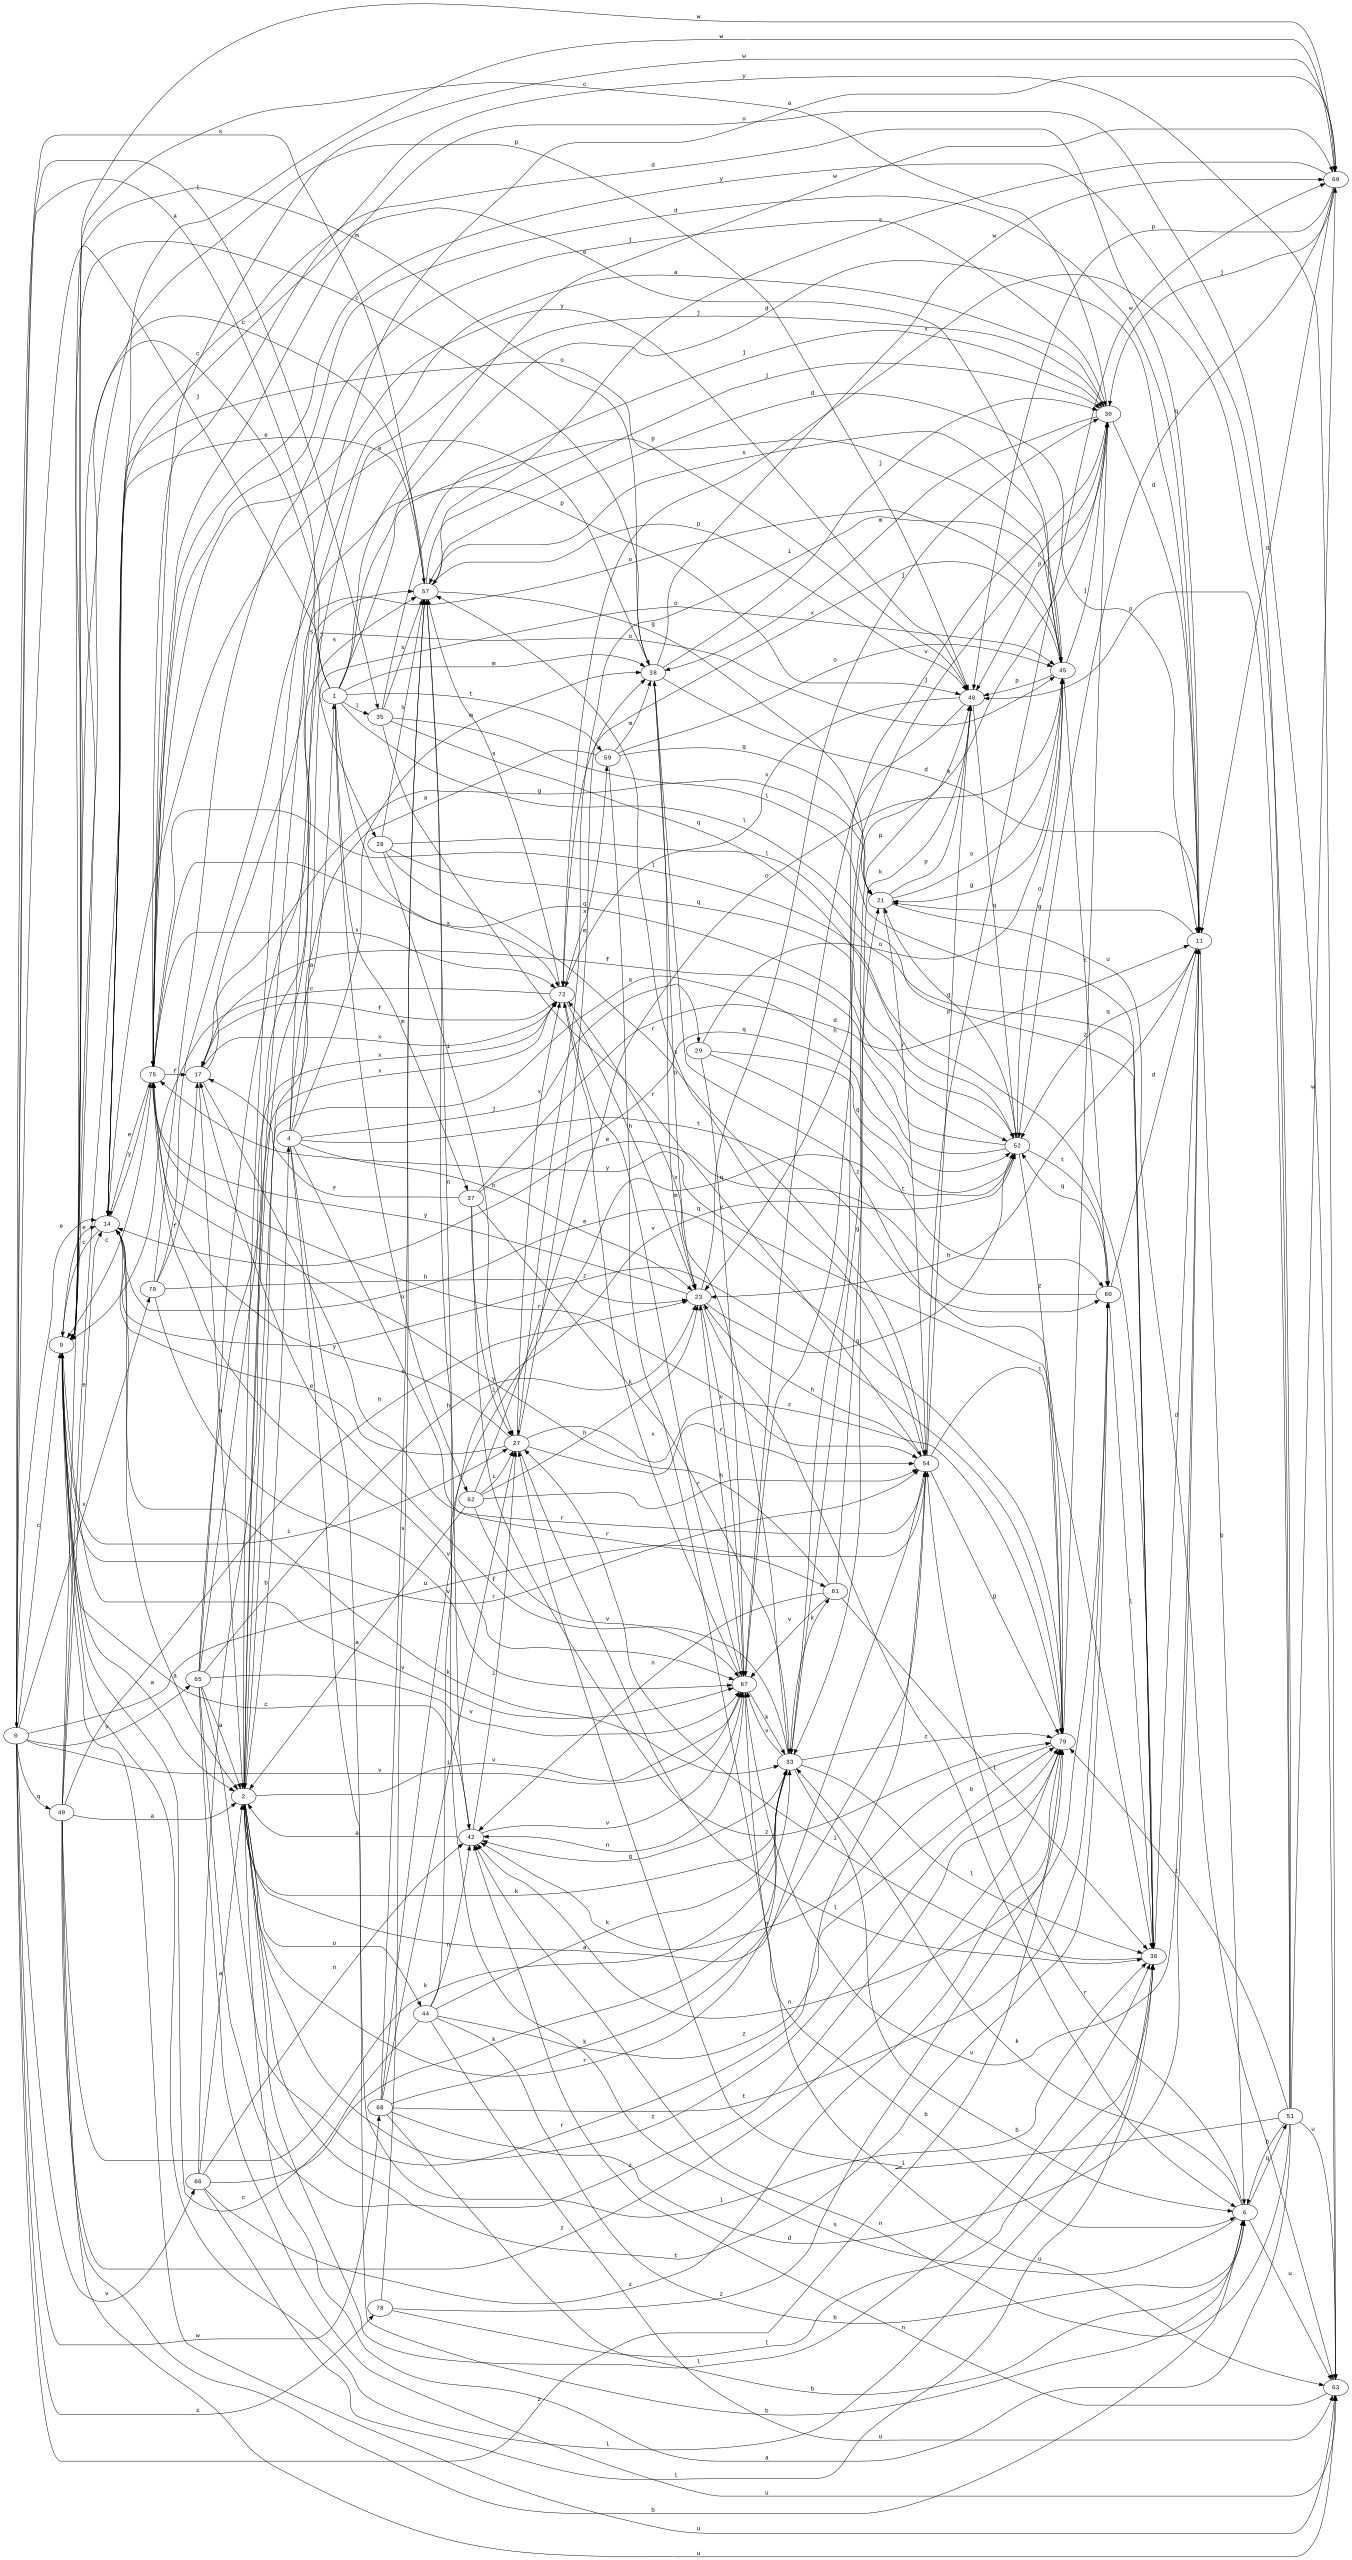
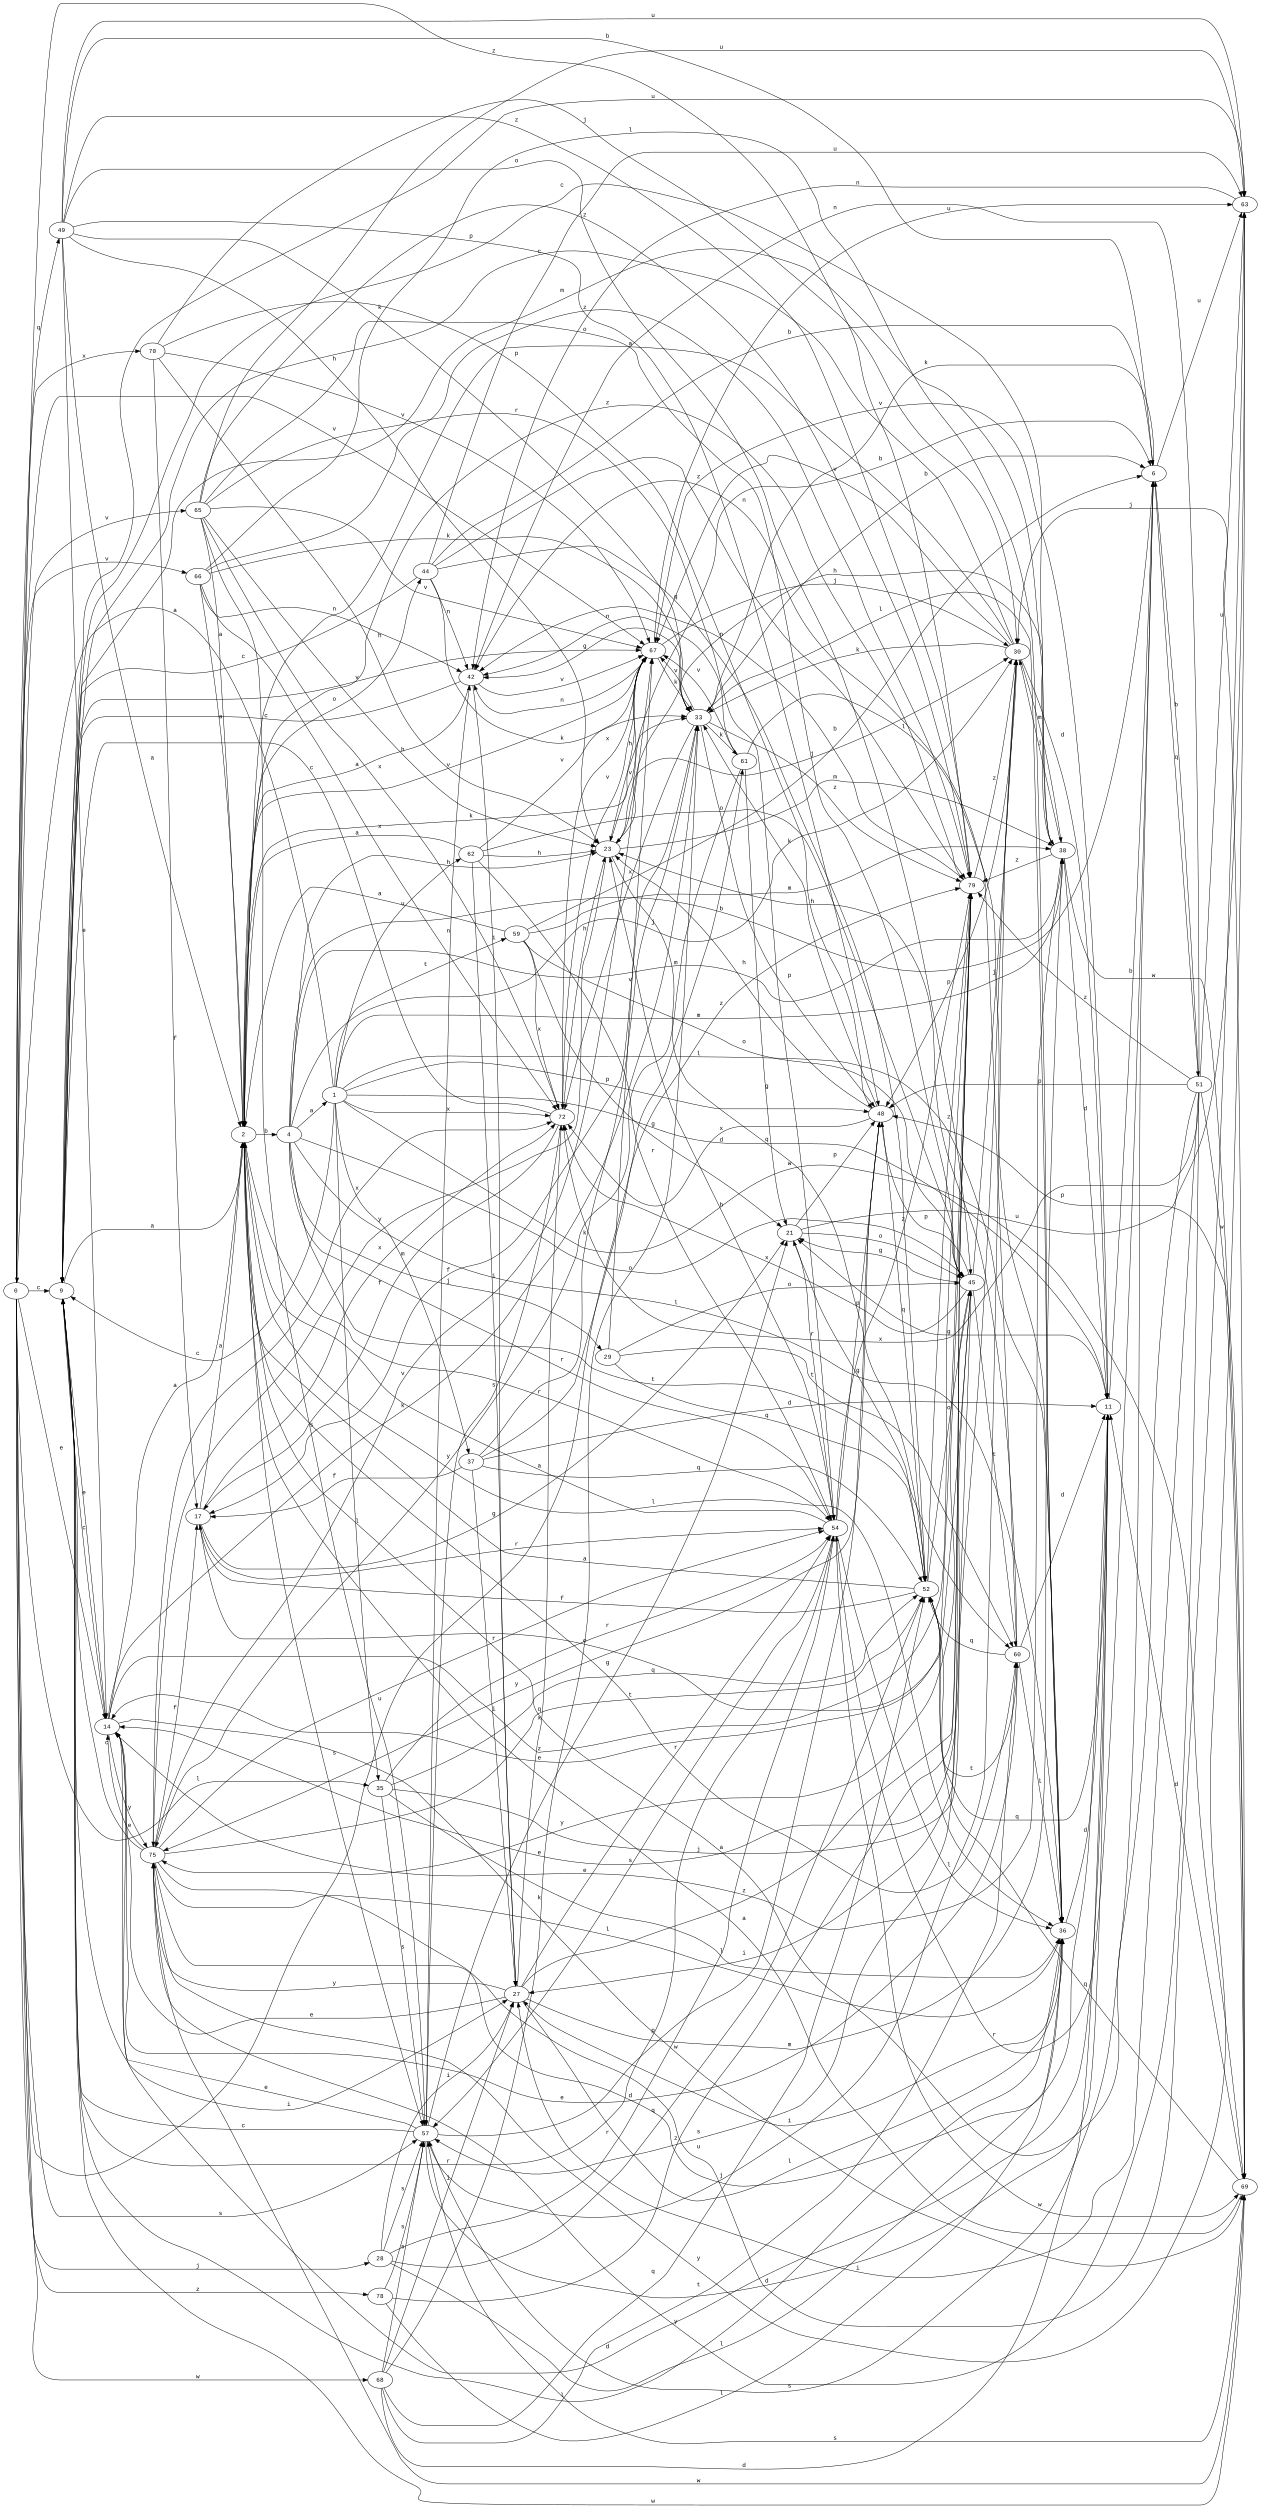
(594, 880) -> (536, 1023)
(1015, 1211) -> (945, 1144)
(995, 1596) -> (904, 1219)
(794, 2390) -> none
